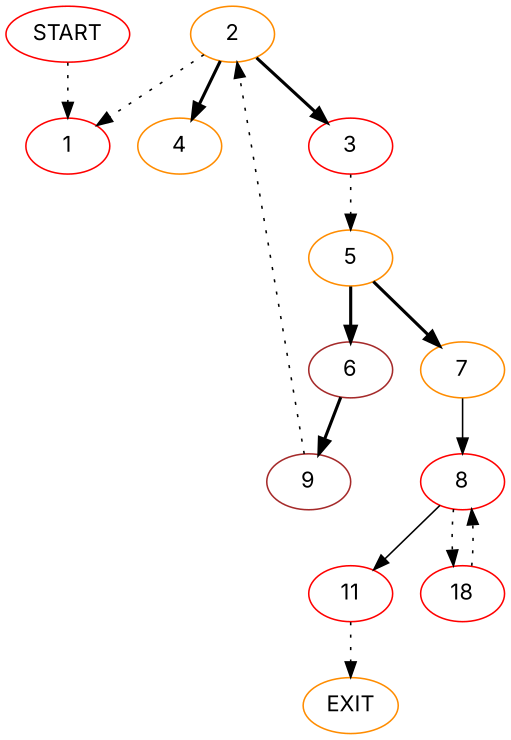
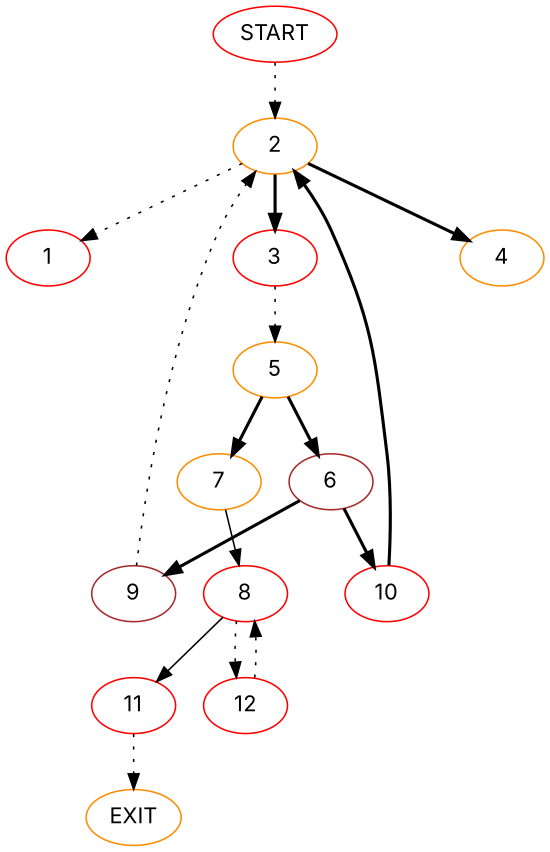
(68, 83) -> (275, 83)
none -> (387, 594)
(463, 594) -> (246, 706)
